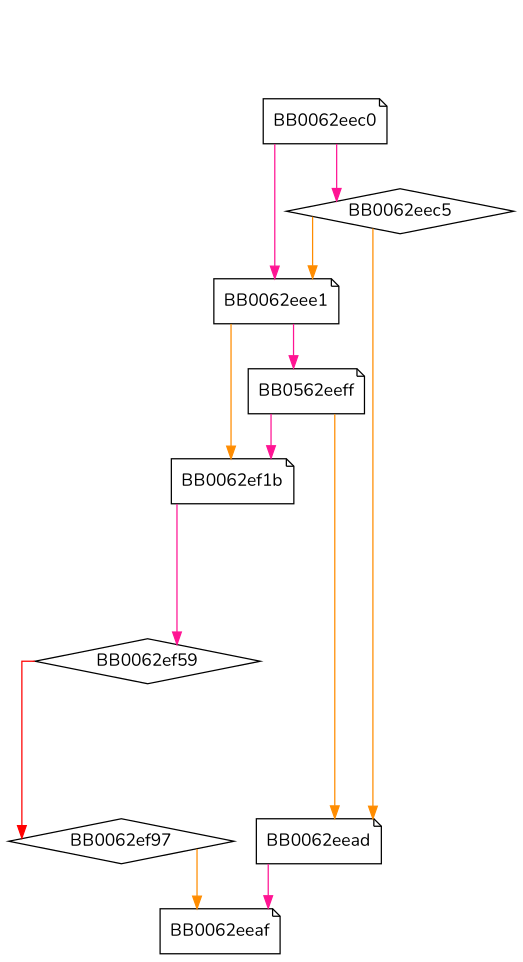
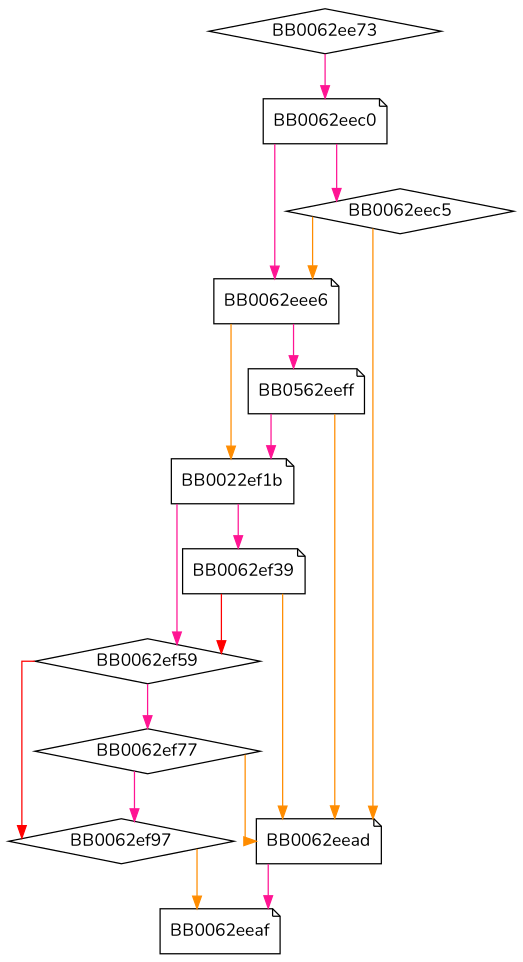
none -> (325, 31)
(276, 301) -> (276, 301)
(233, 481) -> (233, 481)
none -> (244, 571)
none -> (148, 751)
